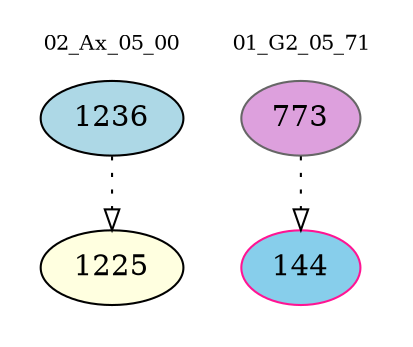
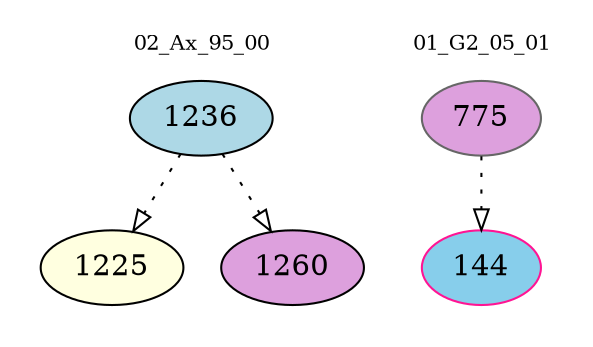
(112, 45) -> (202, 45)
(302, 45) -> (482, 45)
(301, 118) -> (481, 118)
none -> (293, 268)
